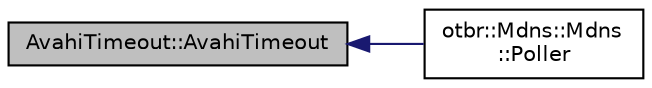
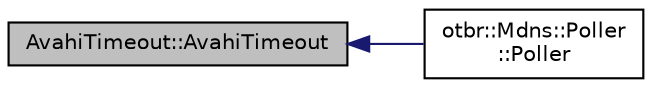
(534, 44) -> (534, 44)
